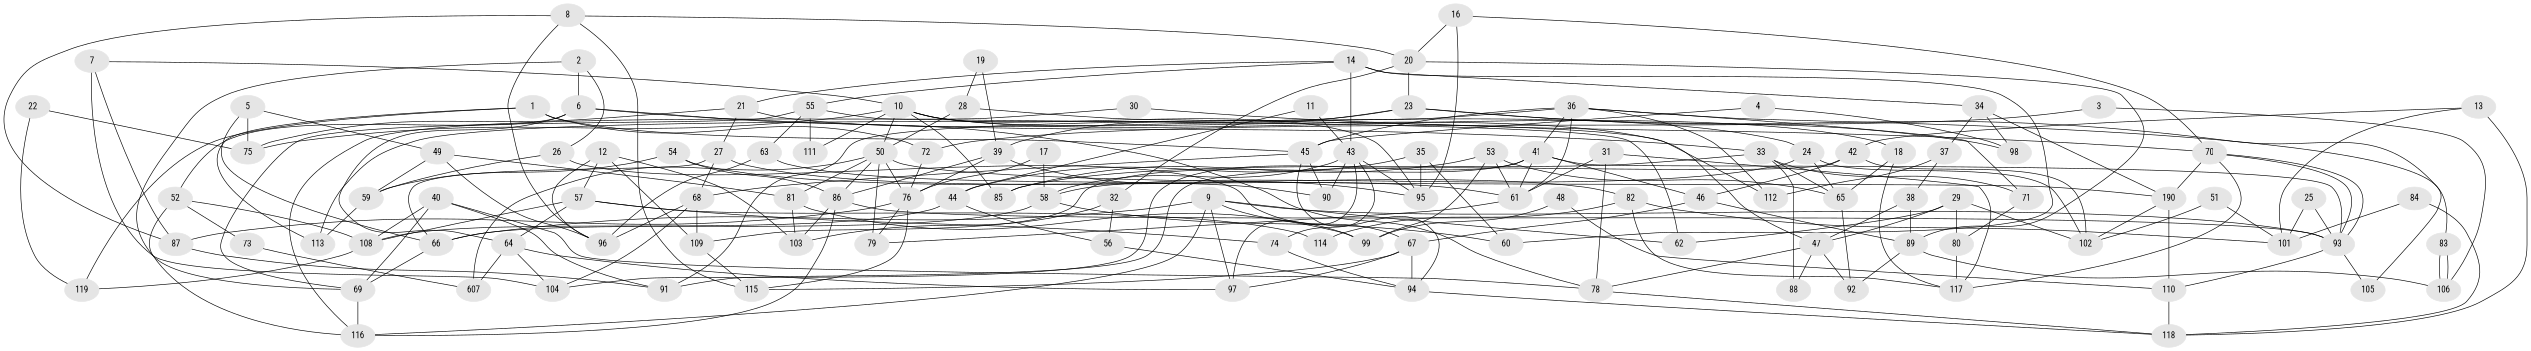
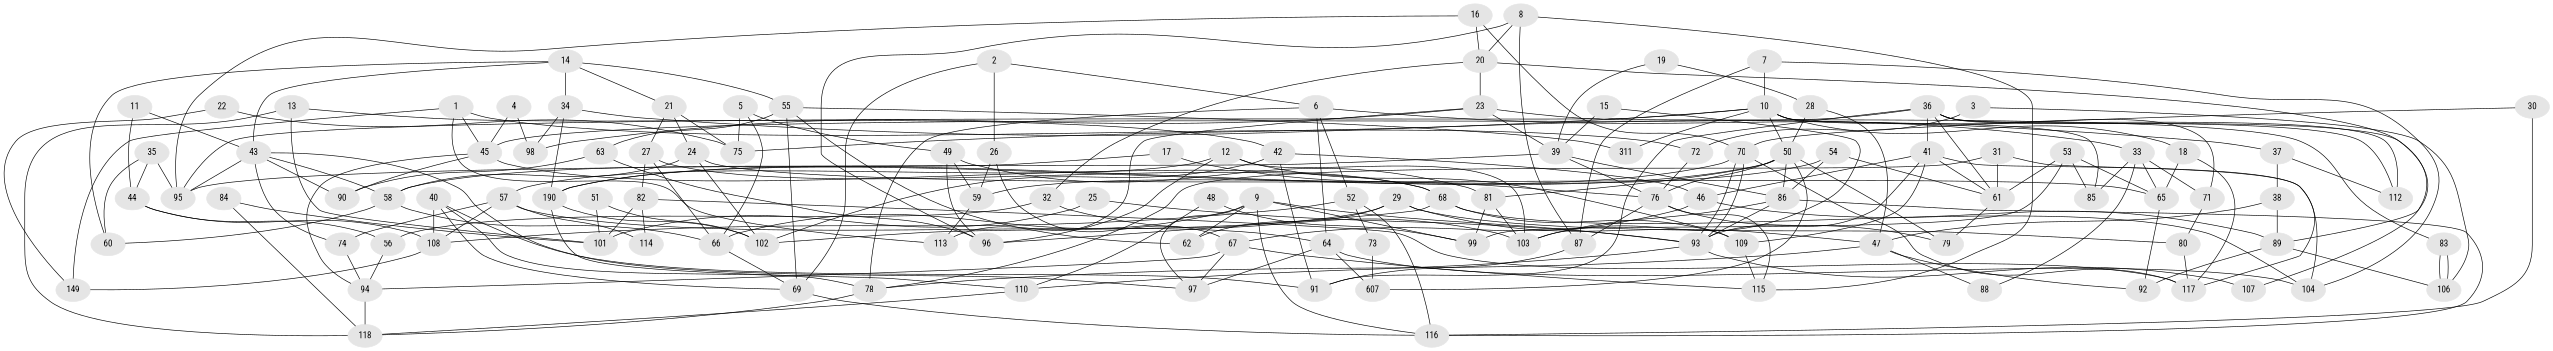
none -> (1604, 107)
(810, 153) -> (1626, 153)
(82, 290) -> (73, 290)
(2368, 290) -> (2249, 290)
